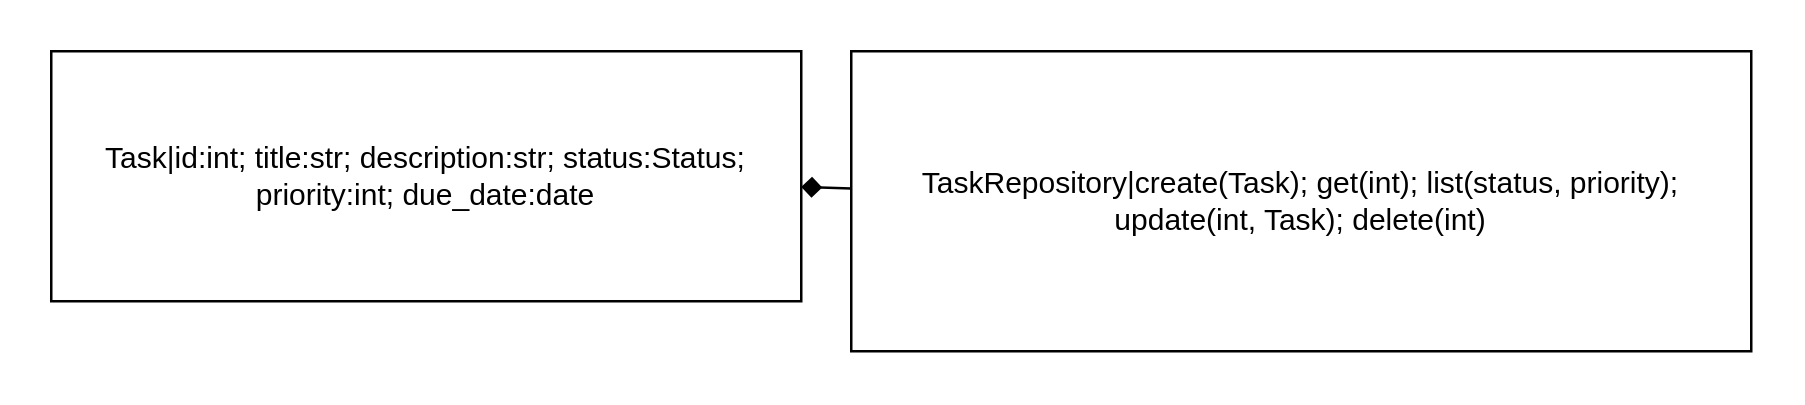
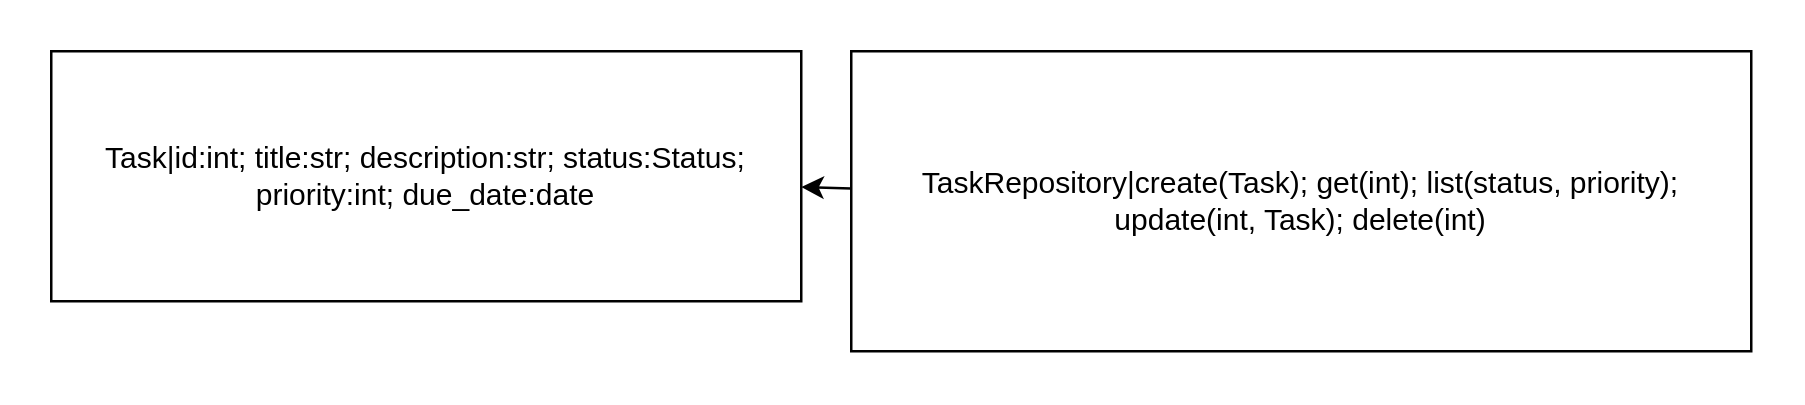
(821, 188) -> (819, 187)
